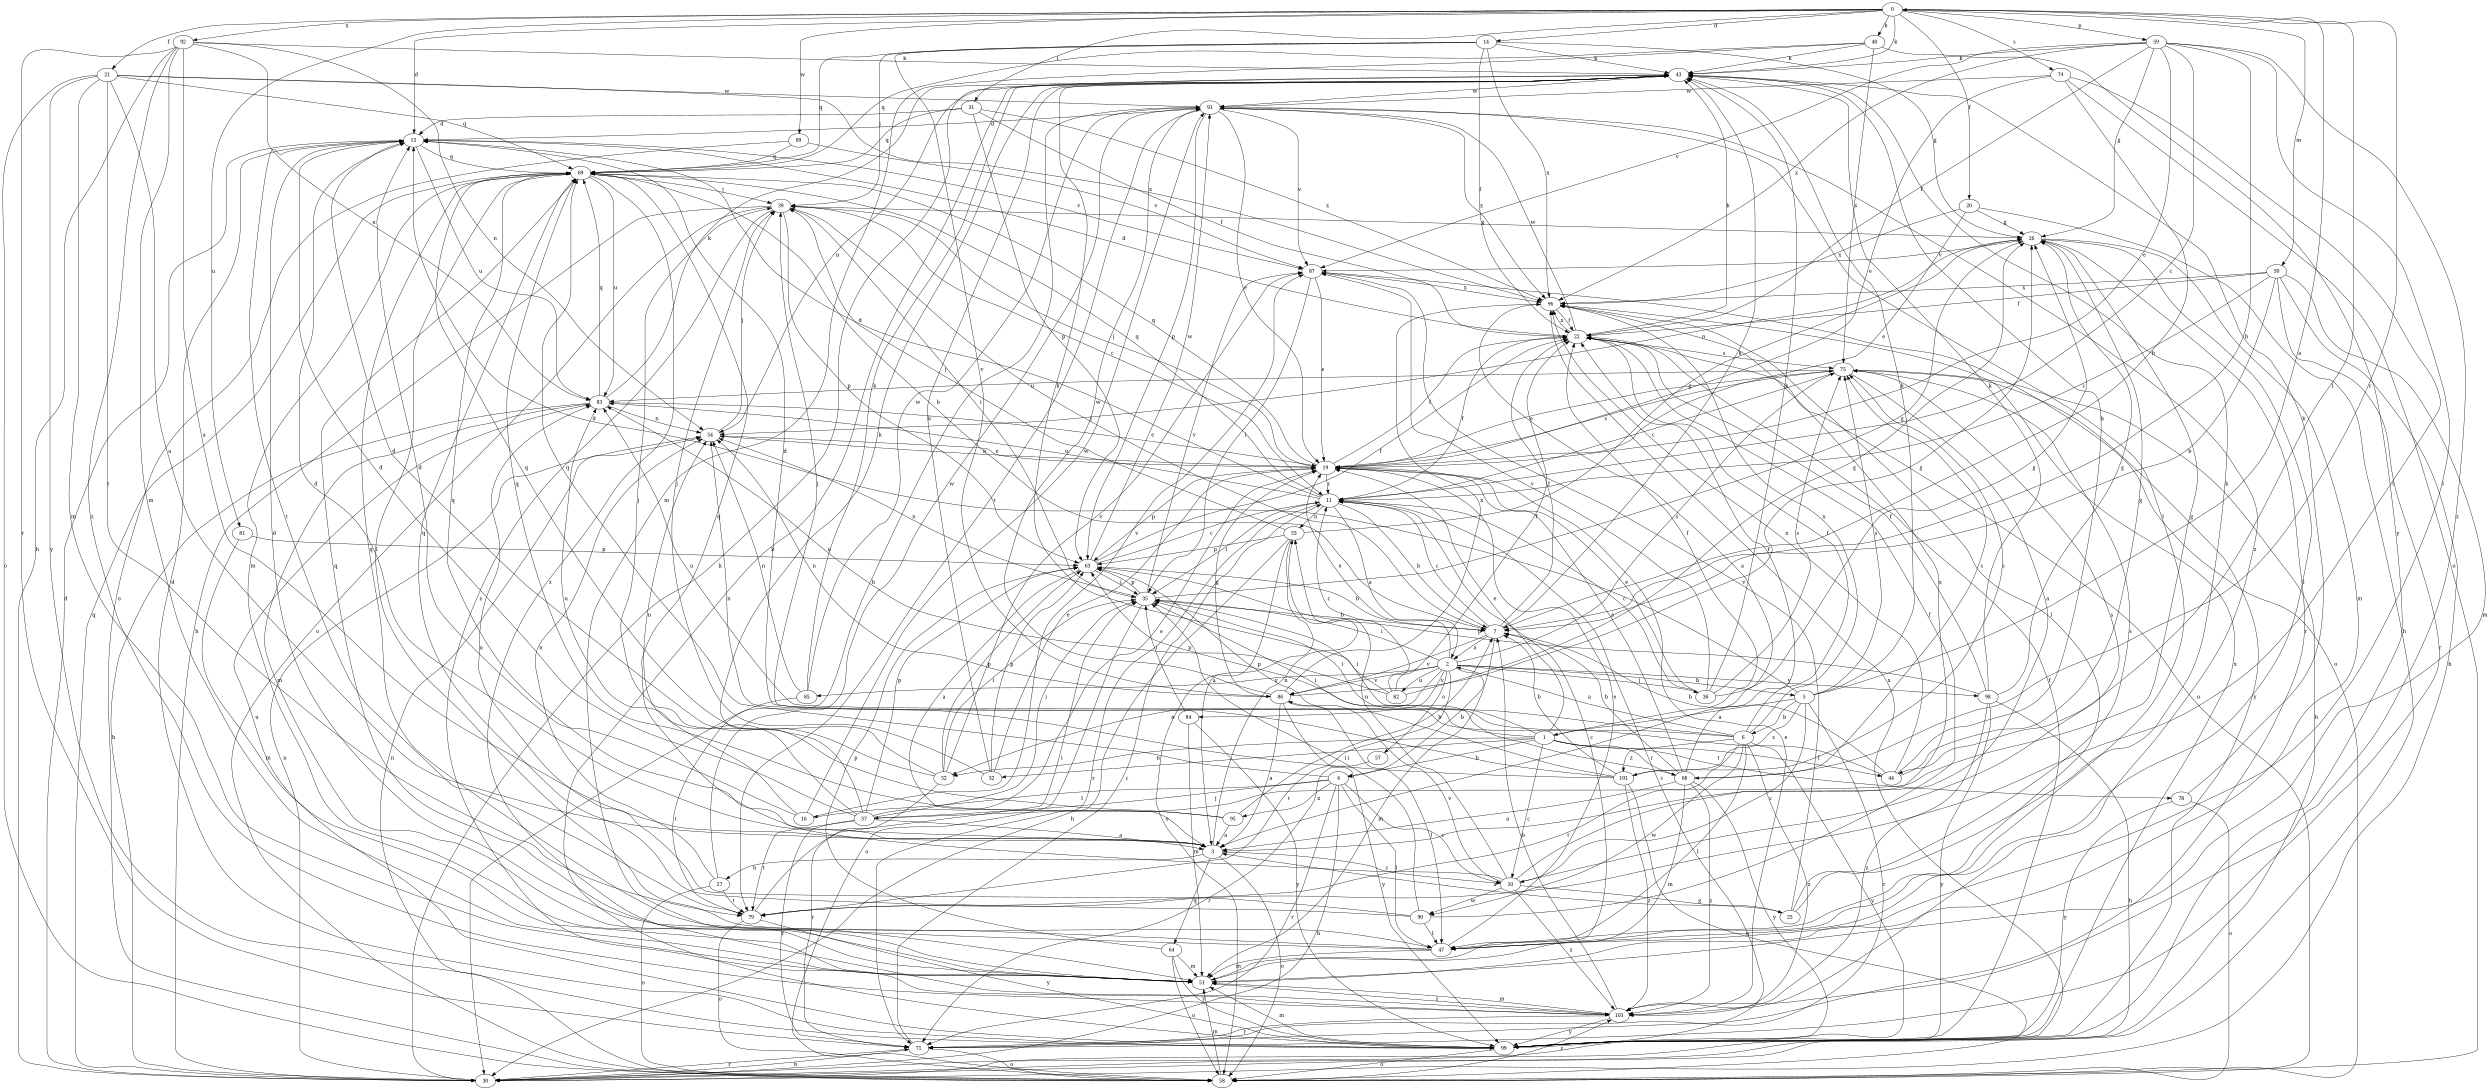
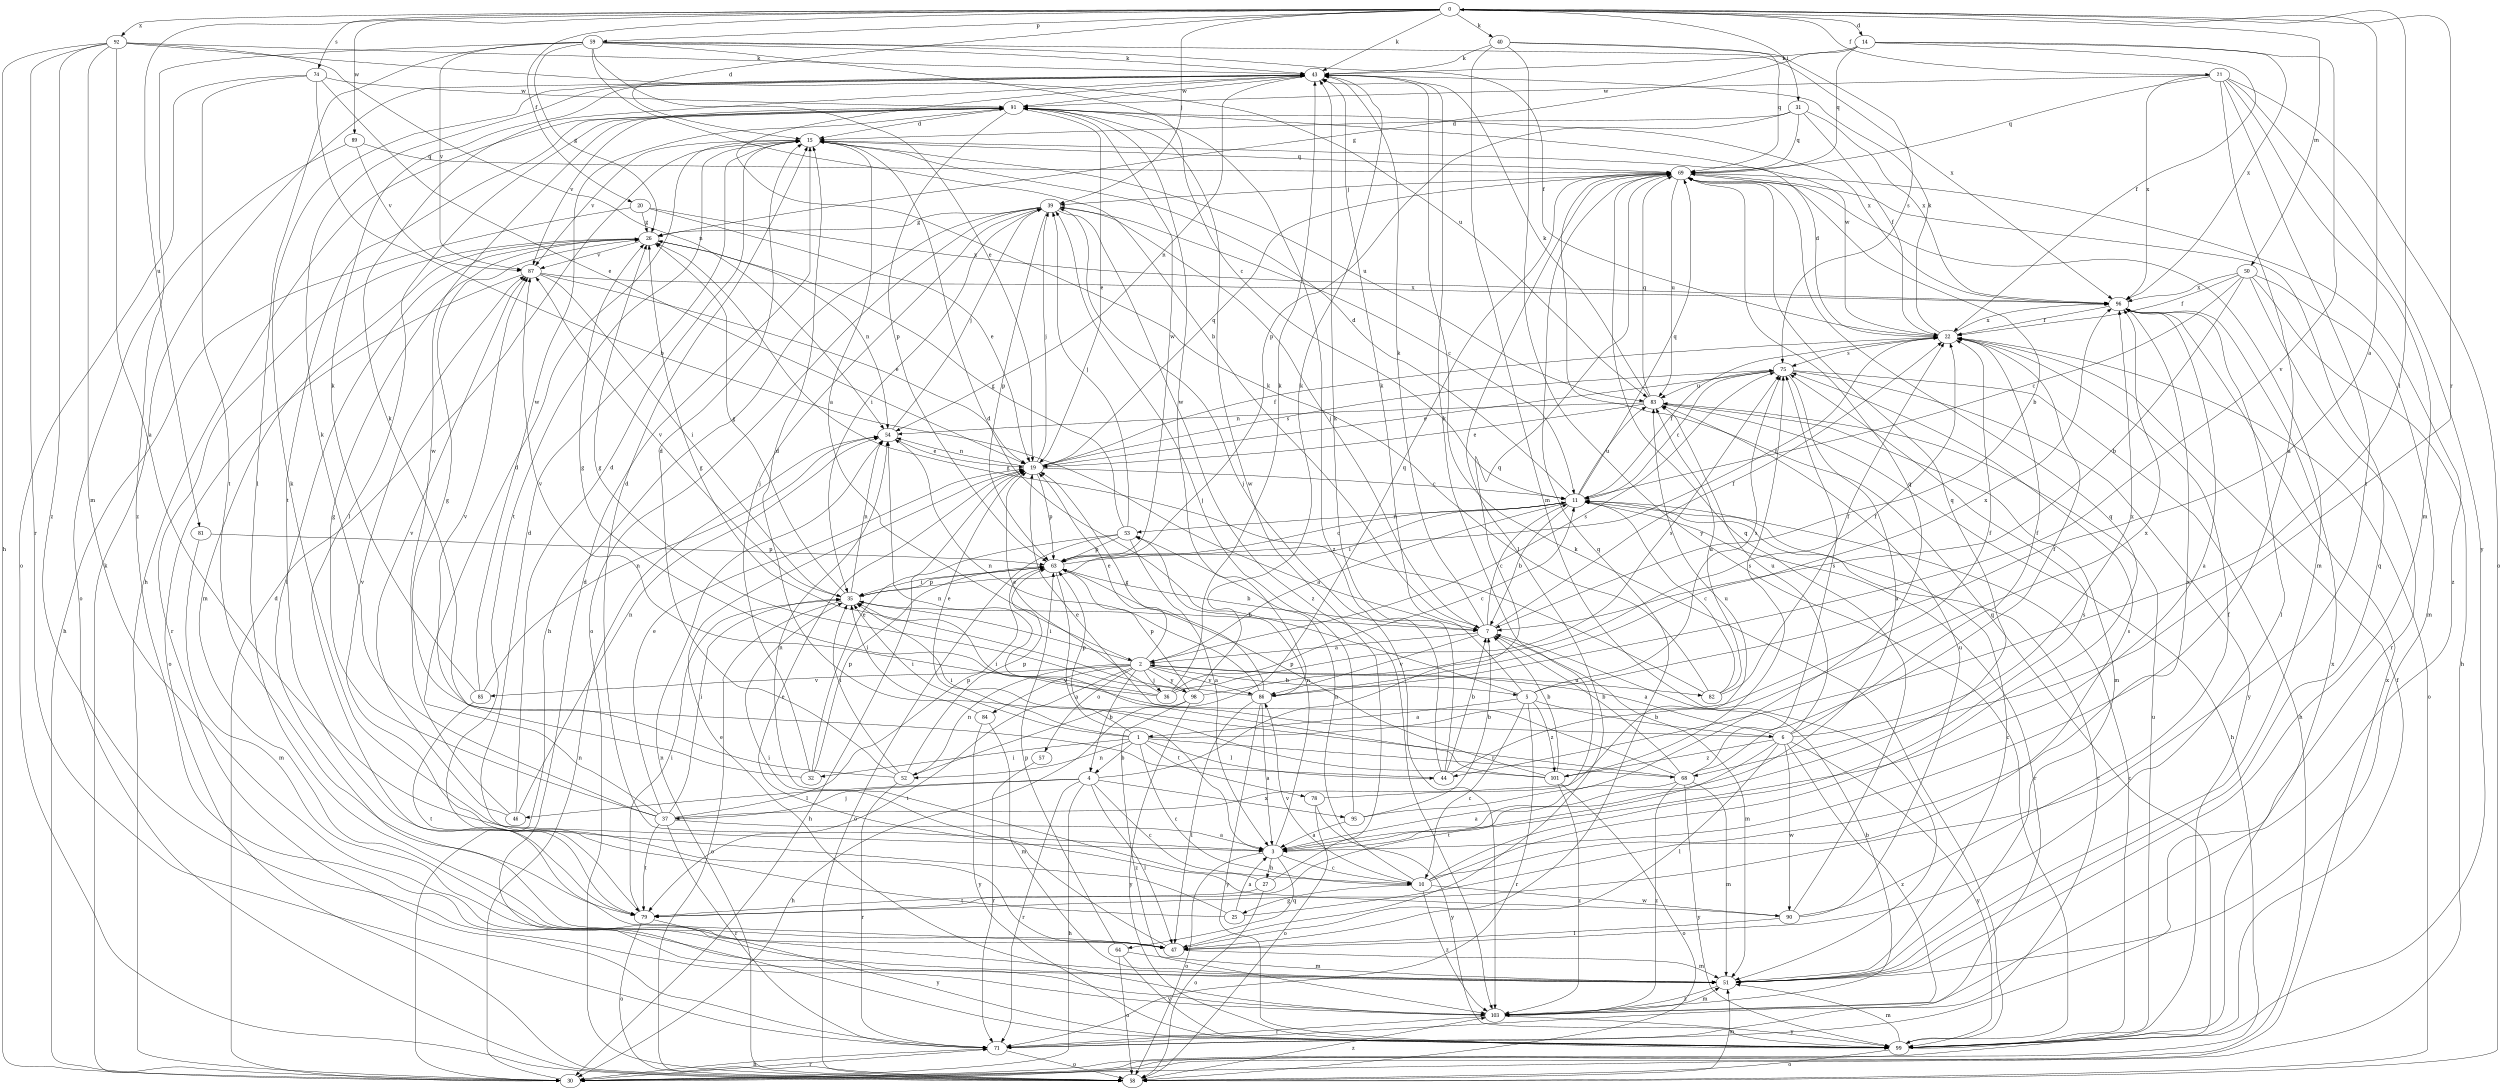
(879, 69) -> (1196, 31)
none -> (837, 460)
(804, 819) -> (516, 819)
